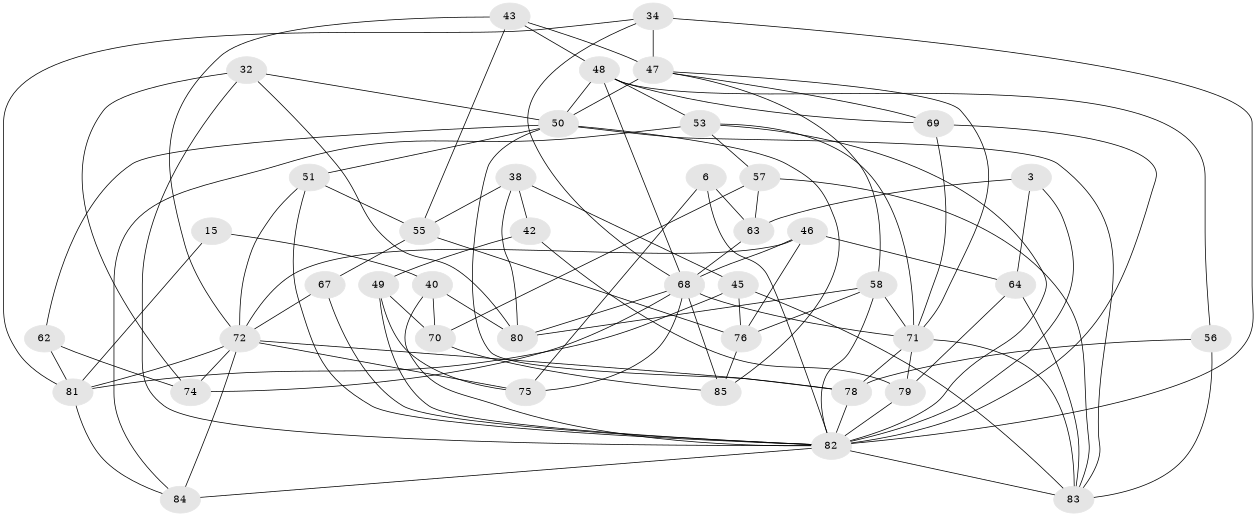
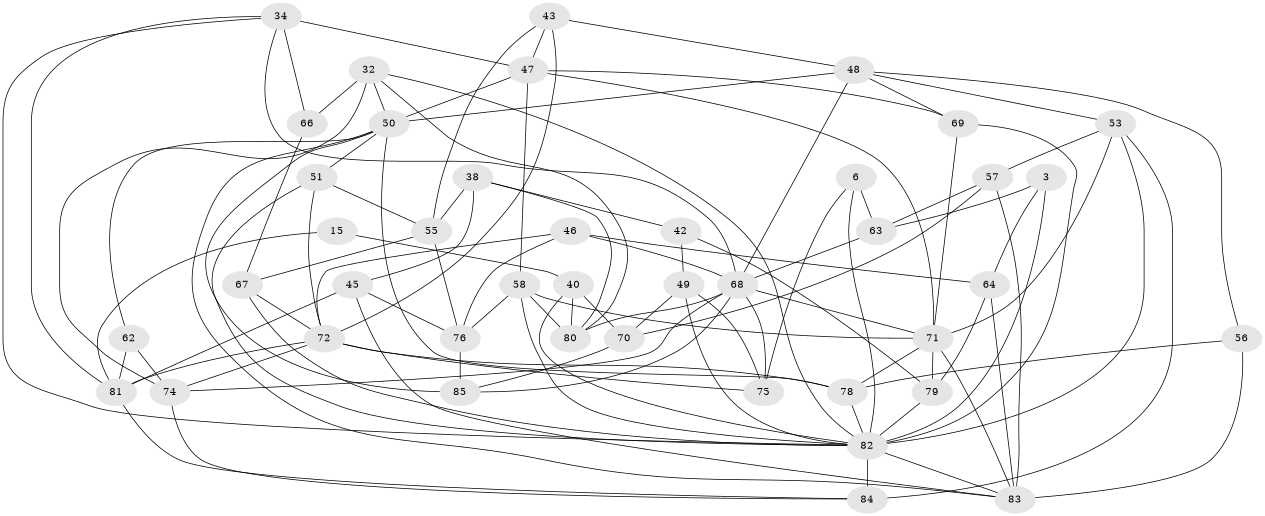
none -> (307, 124)
(215, 413) -> (491, 493)
